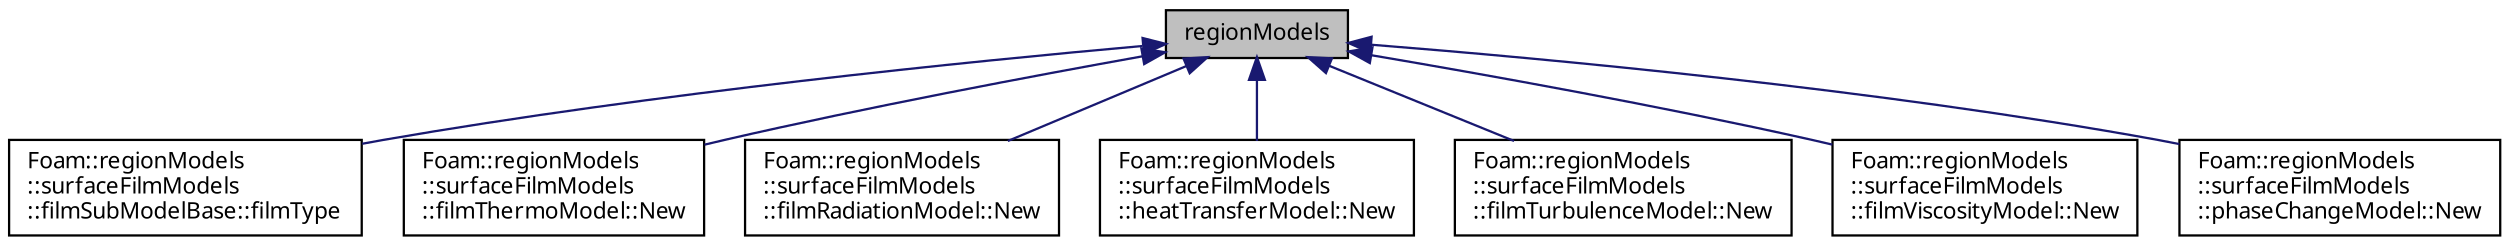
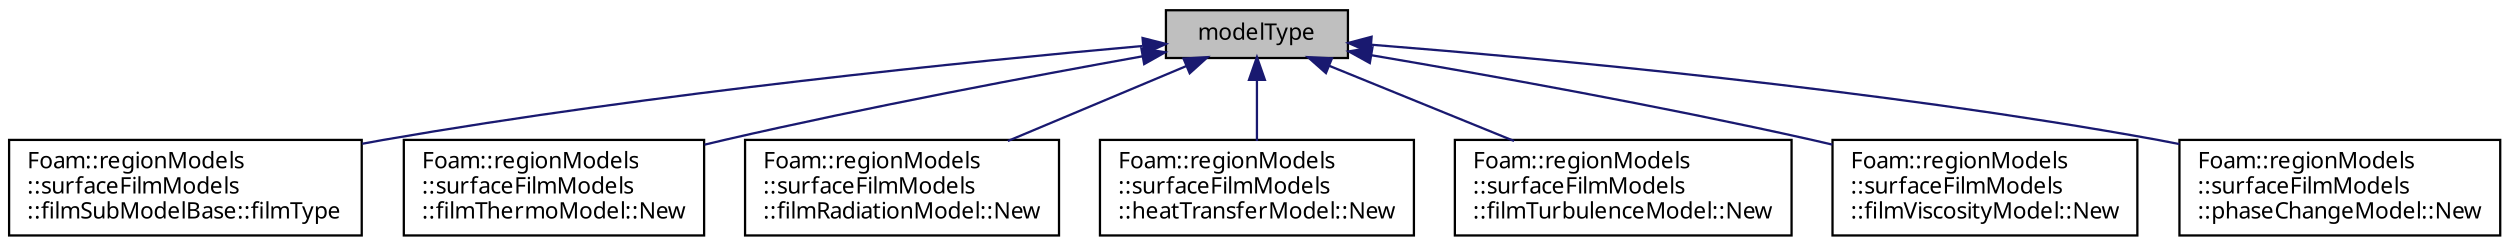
(1257, 34) -> (1257, 34)
